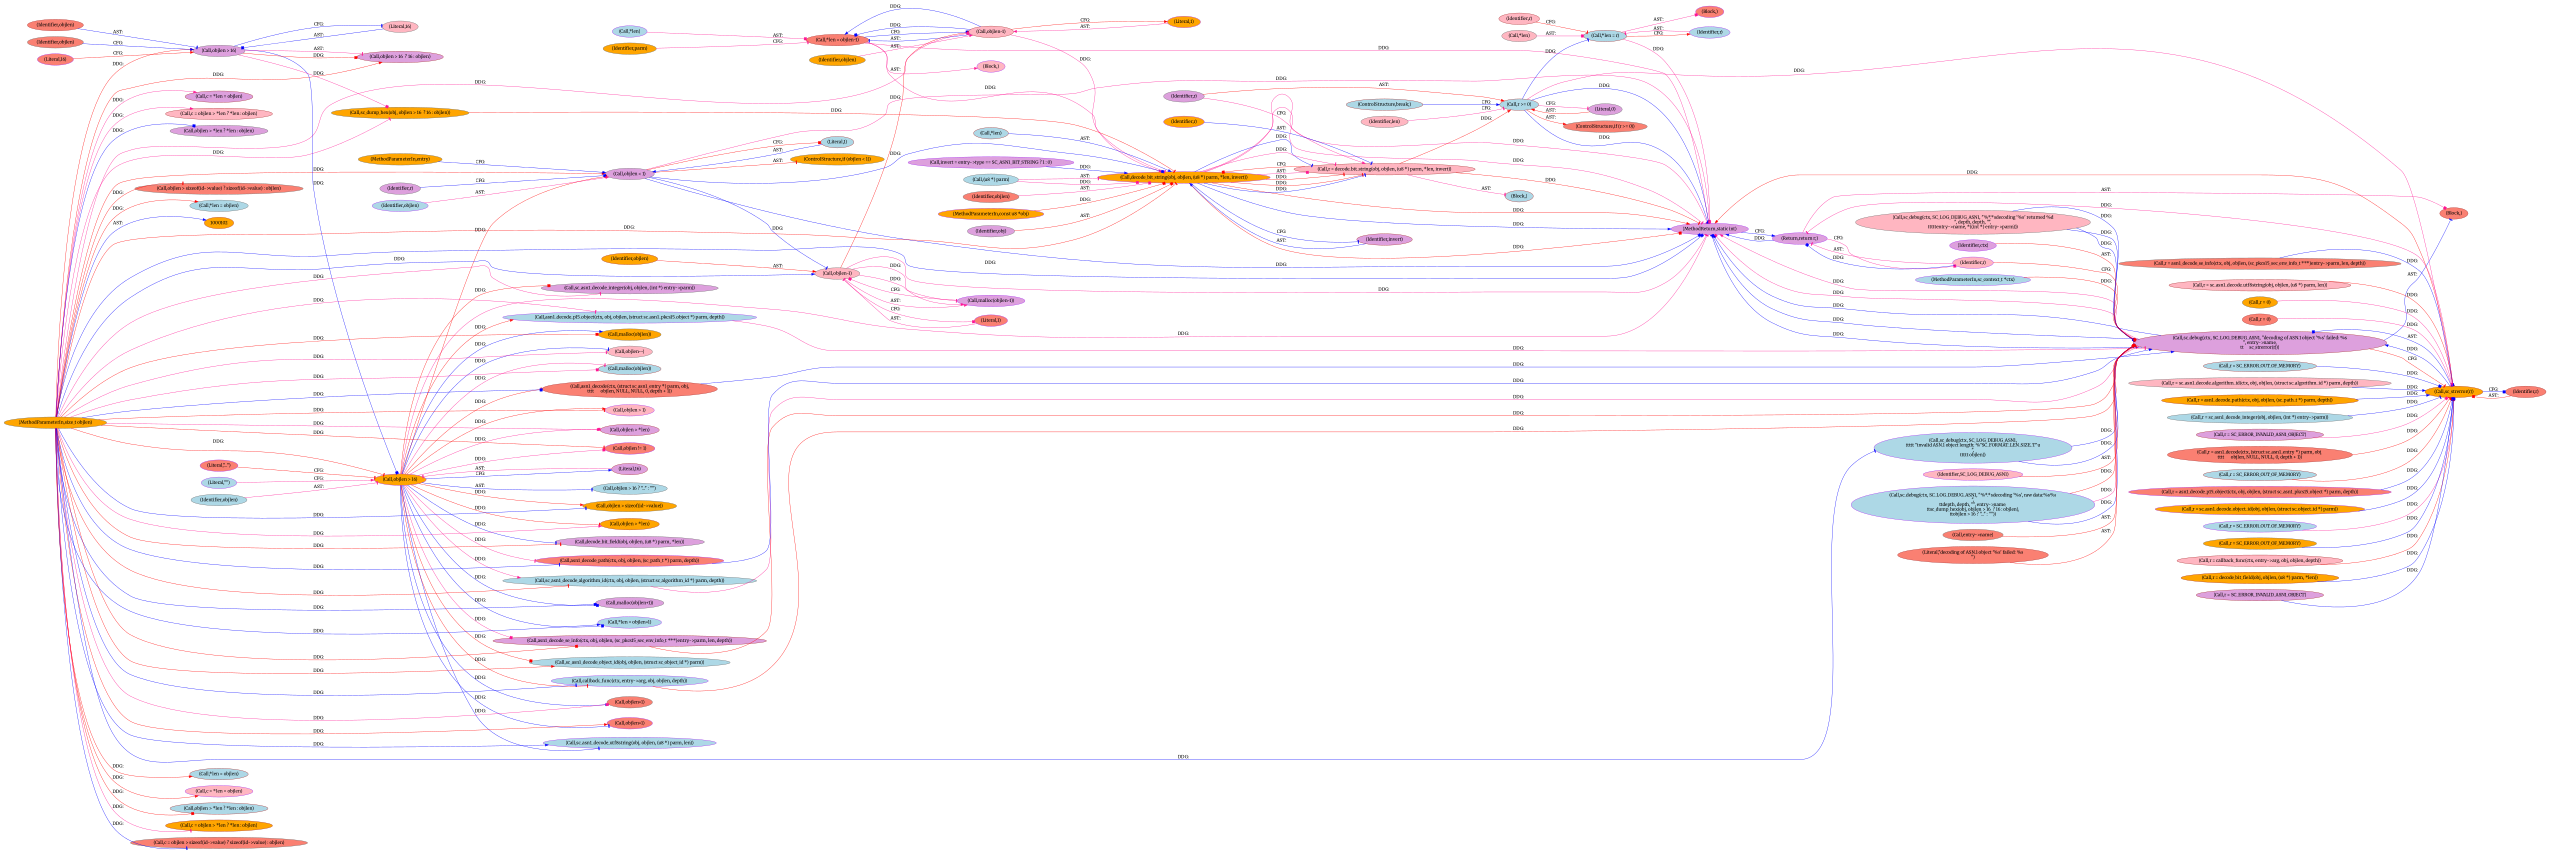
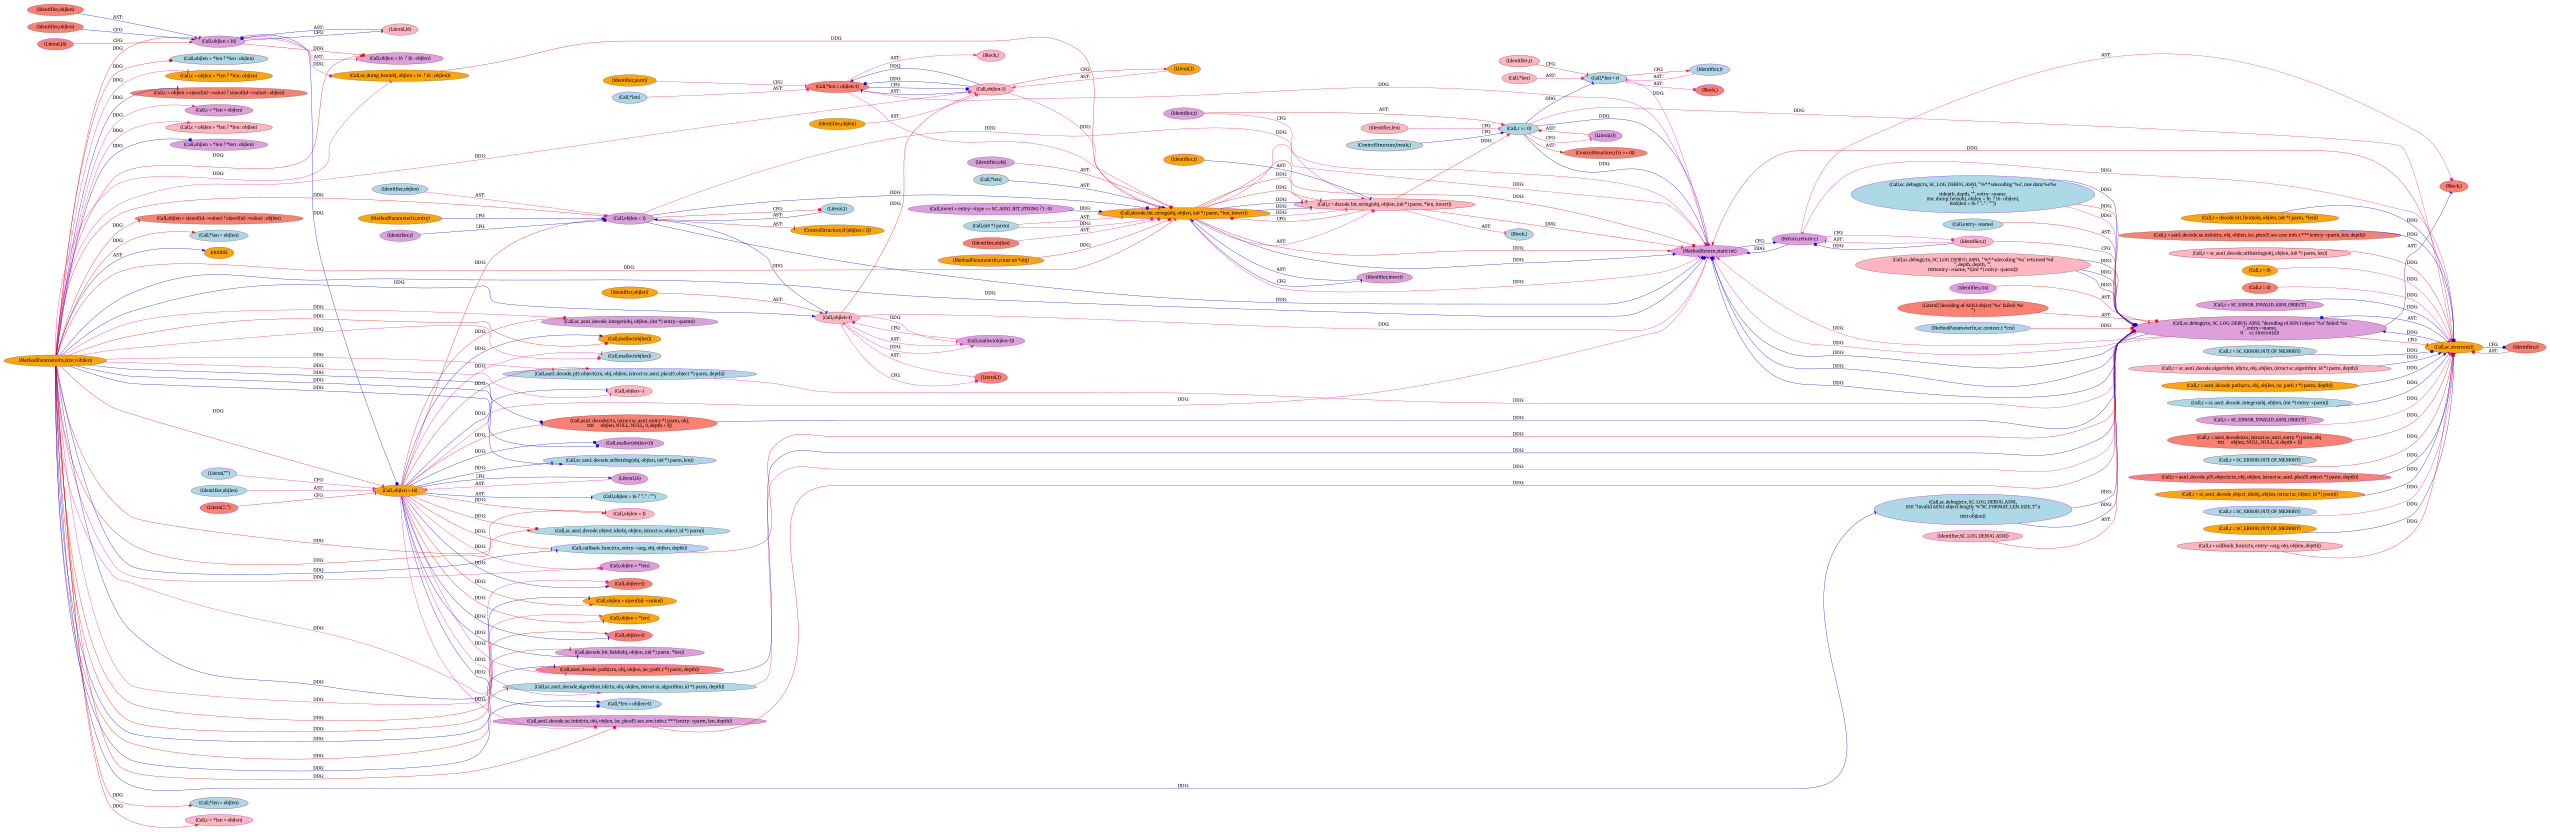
(630, 448) -> none
(1973, 535) -> (1973, 225)
